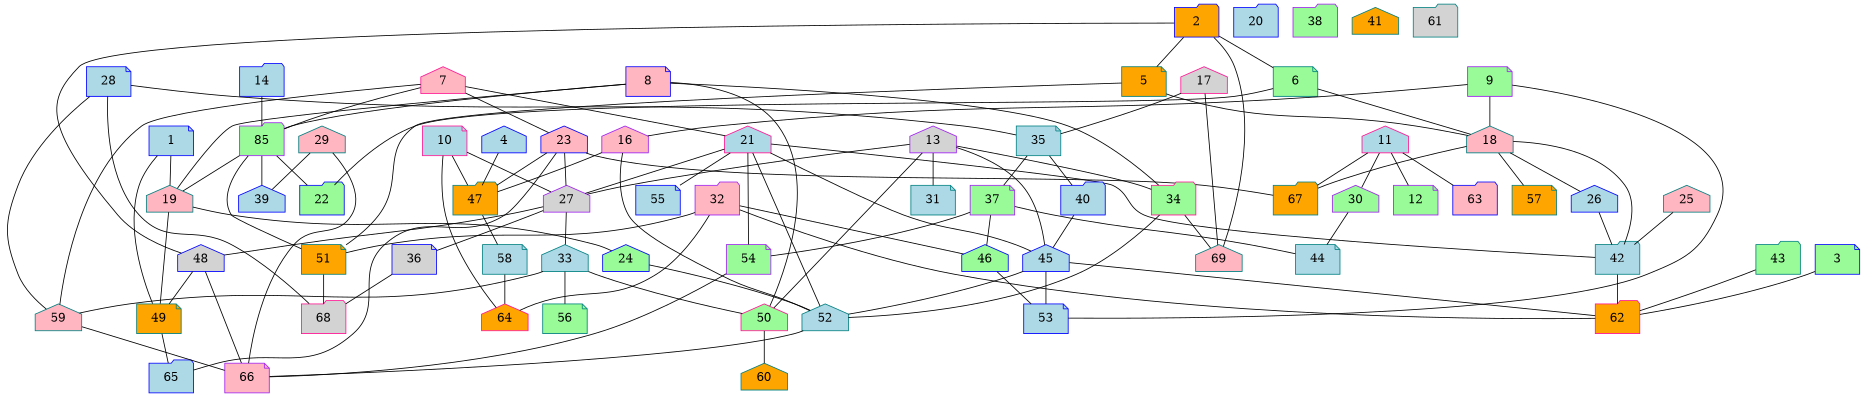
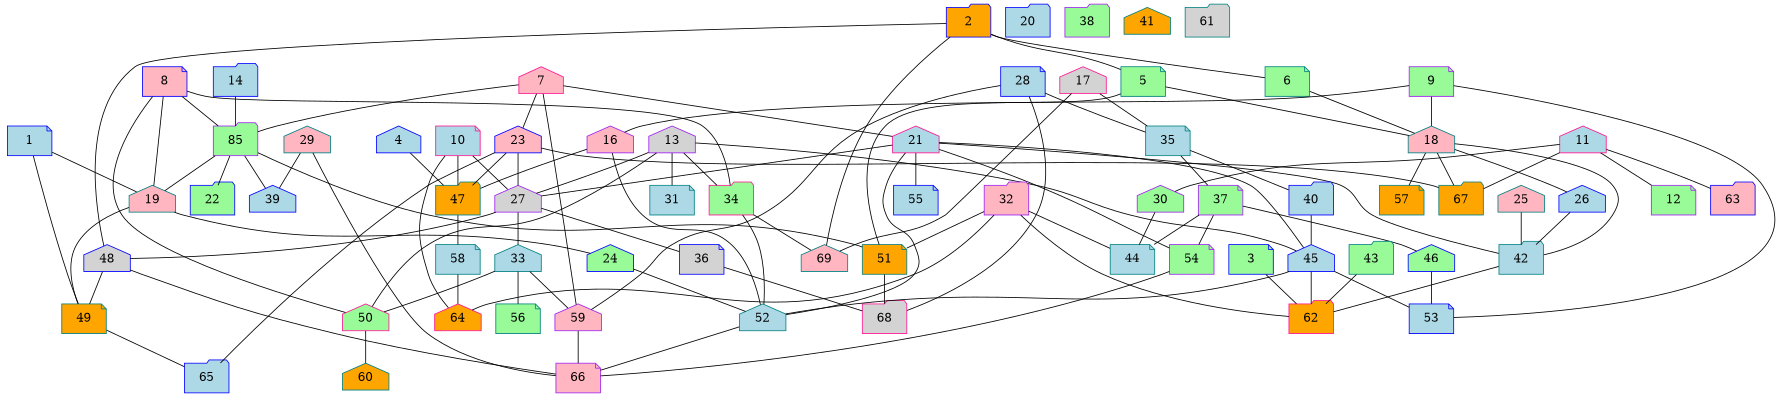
(1144, 82) -> (1143, 82)
(794, 104) -> none
(857, 231) -> (1069, 230)
(58, 319) -> (578, 319)
